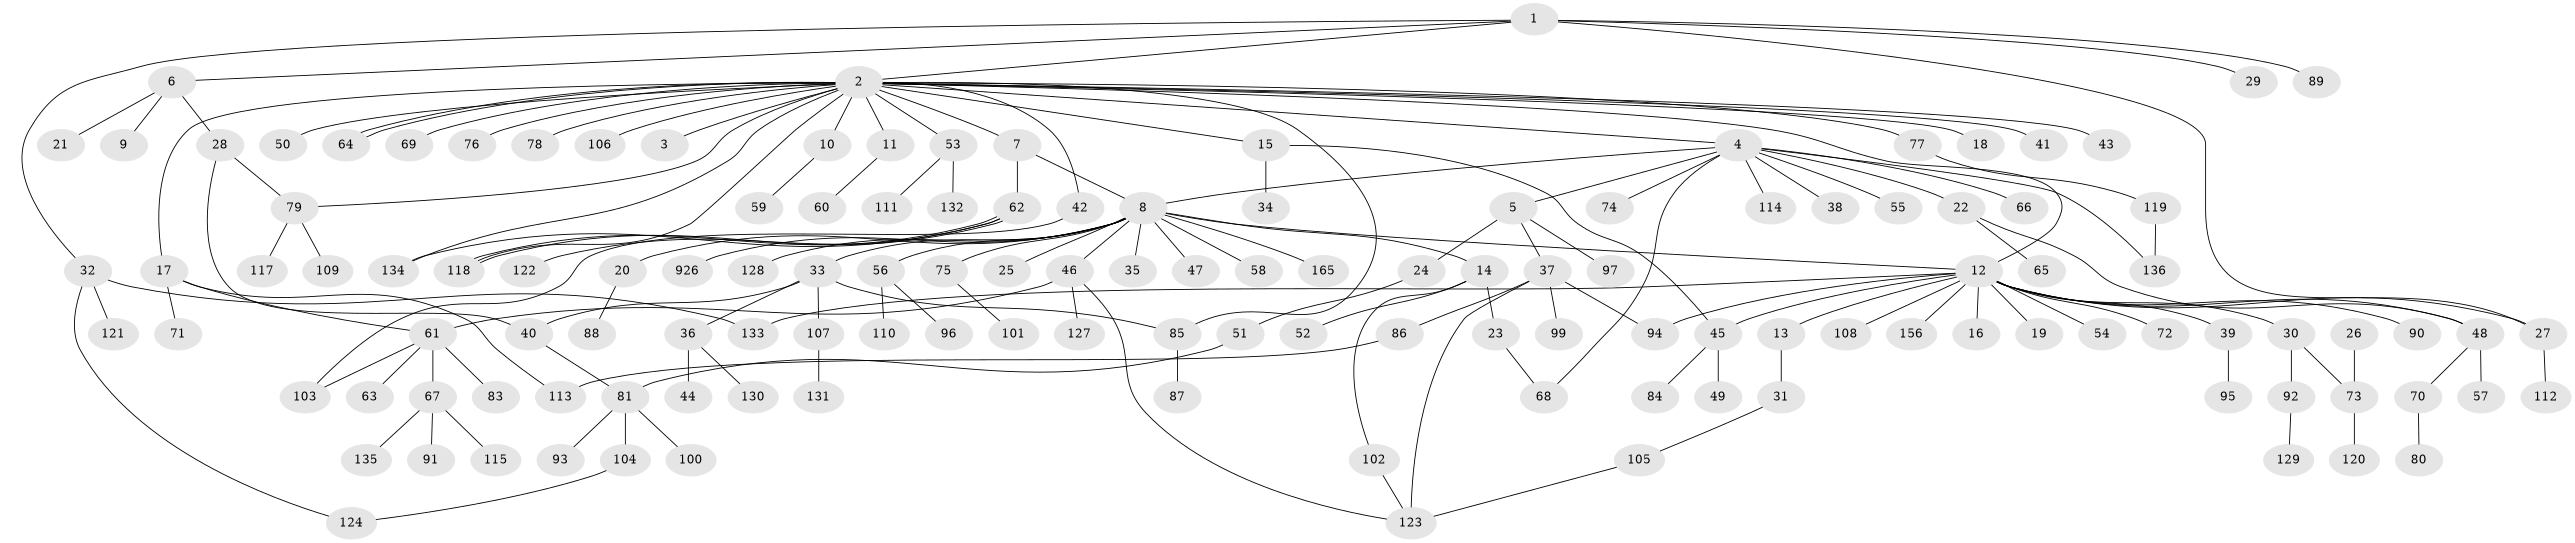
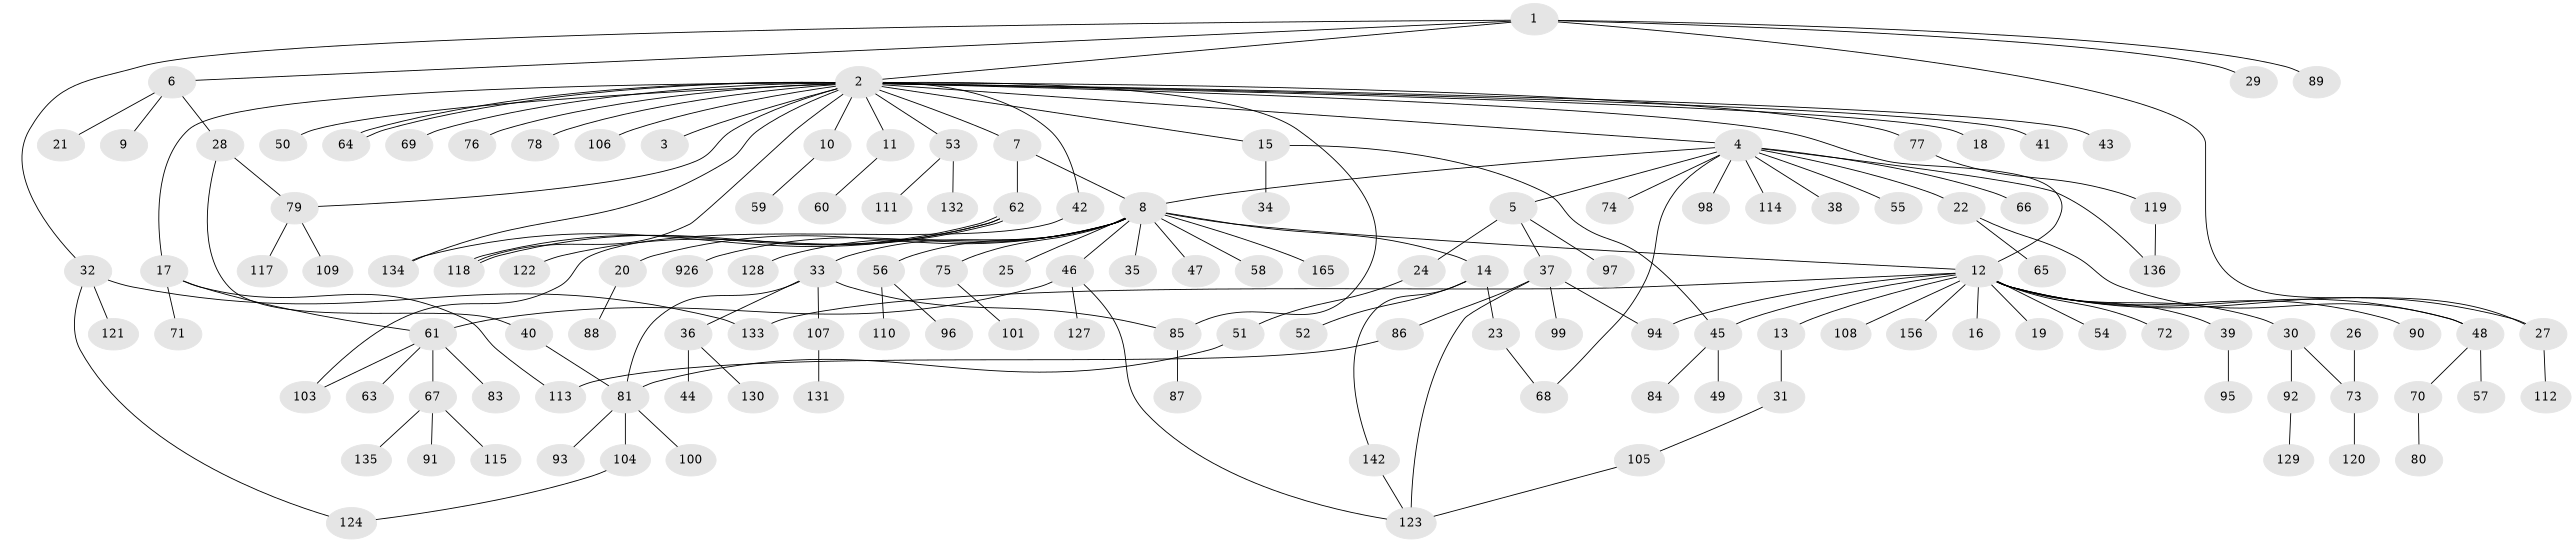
none -> (1706, 208)
(674, 303) -> (691, 299)
(1374, 460) -> (1374, 460)
